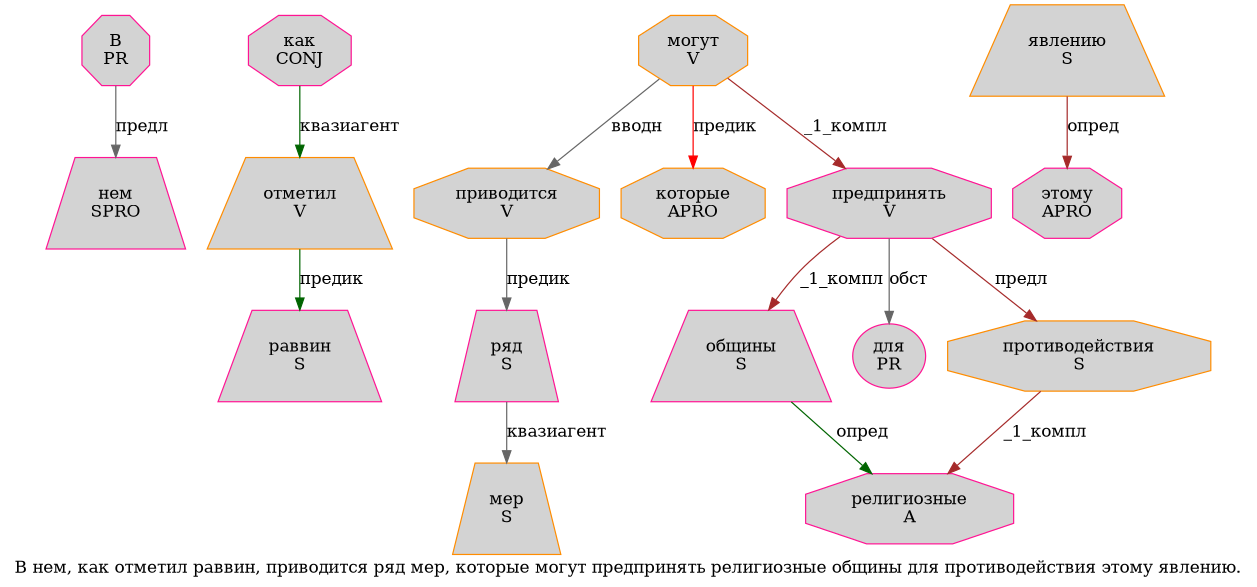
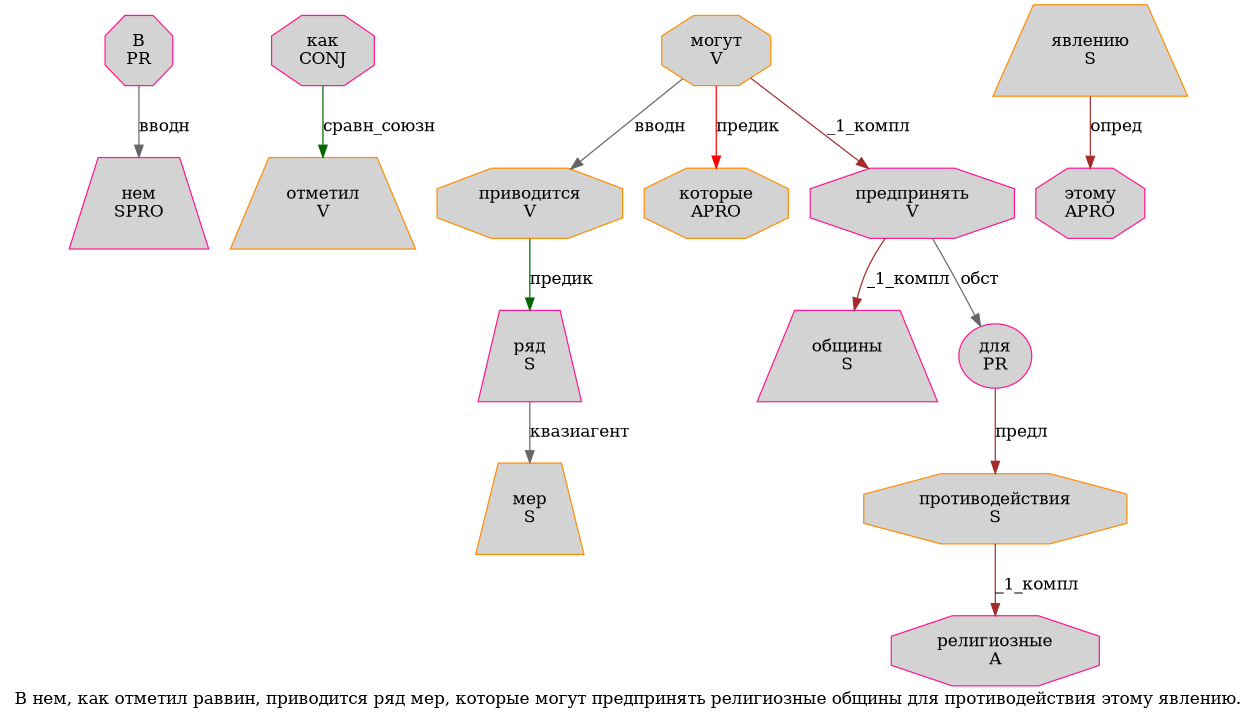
(142, 127) -> (165, 127)
(350, 127) -> (379, 127)
(507, 268) -> (530, 268)
(979, 276) -> (995, 425)
(300, 356) -> none
(827, 434) -> none
